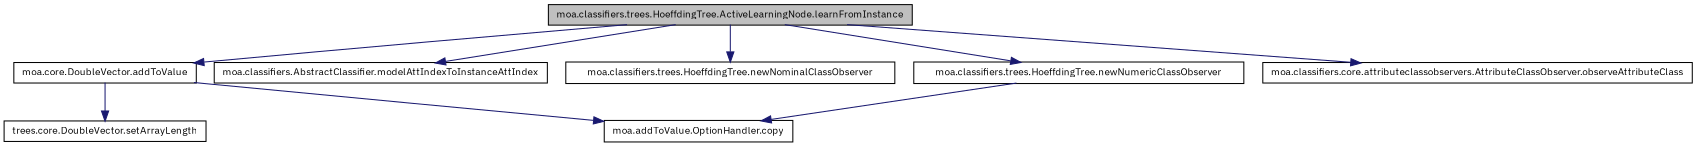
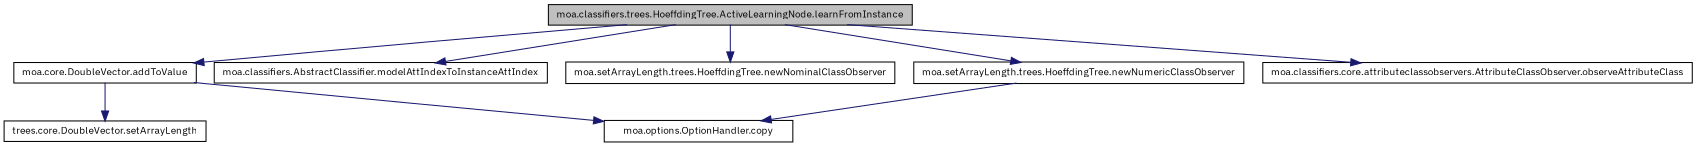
(730, 73) -> (730, 73)
(1079, 73) -> (1079, 73)
(699, 131) -> (699, 131)
